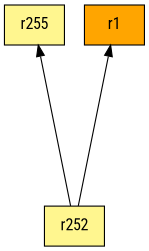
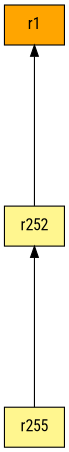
(56, 131) -> (34, 332)
